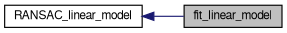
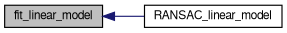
(169, 16) -> (129, 16)
